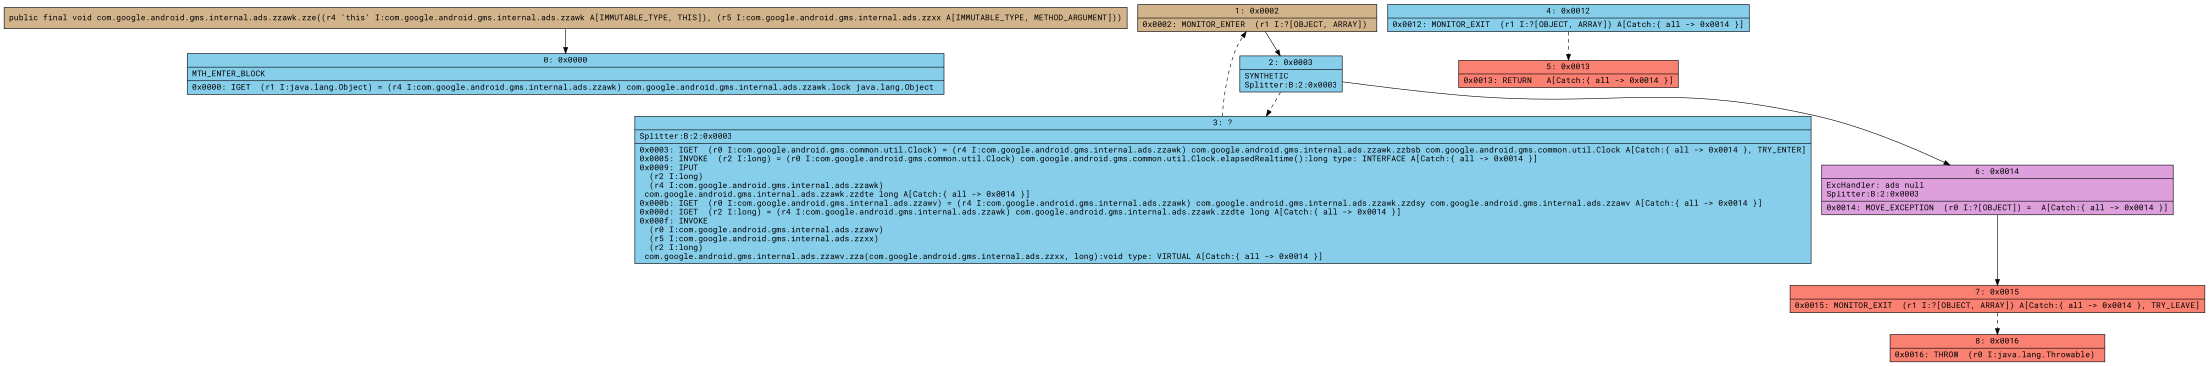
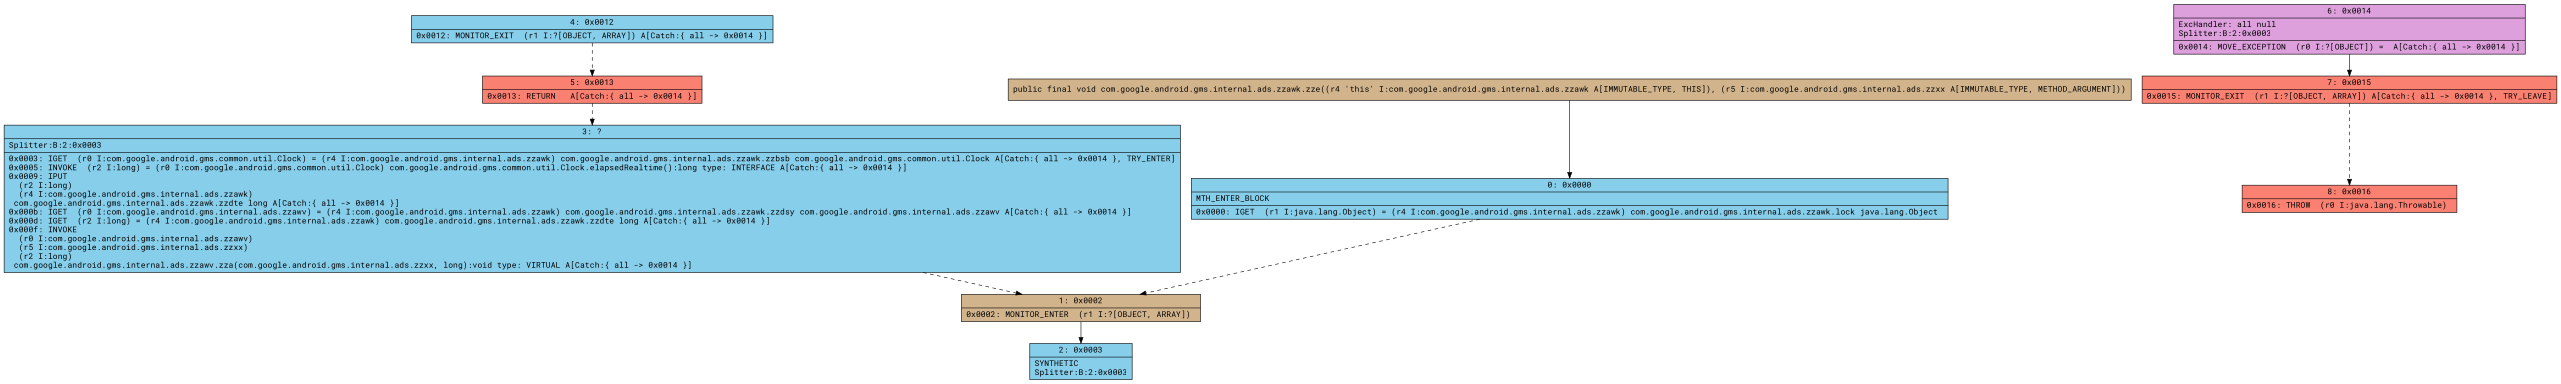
(1648, 97) -> none
(1275, 102) -> (592, 111)
(1876, 185) -> (2228, 25)
none -> (1313, 256)
